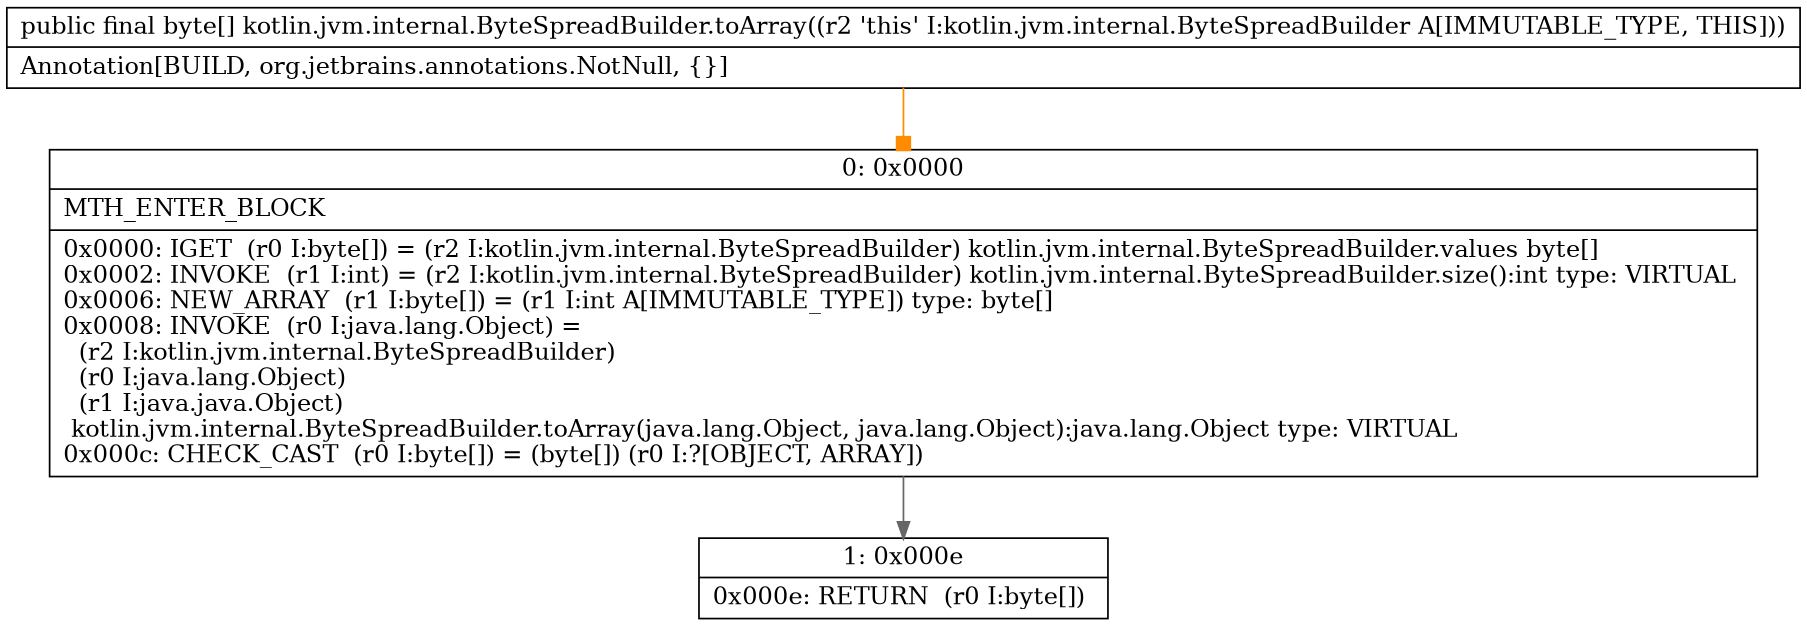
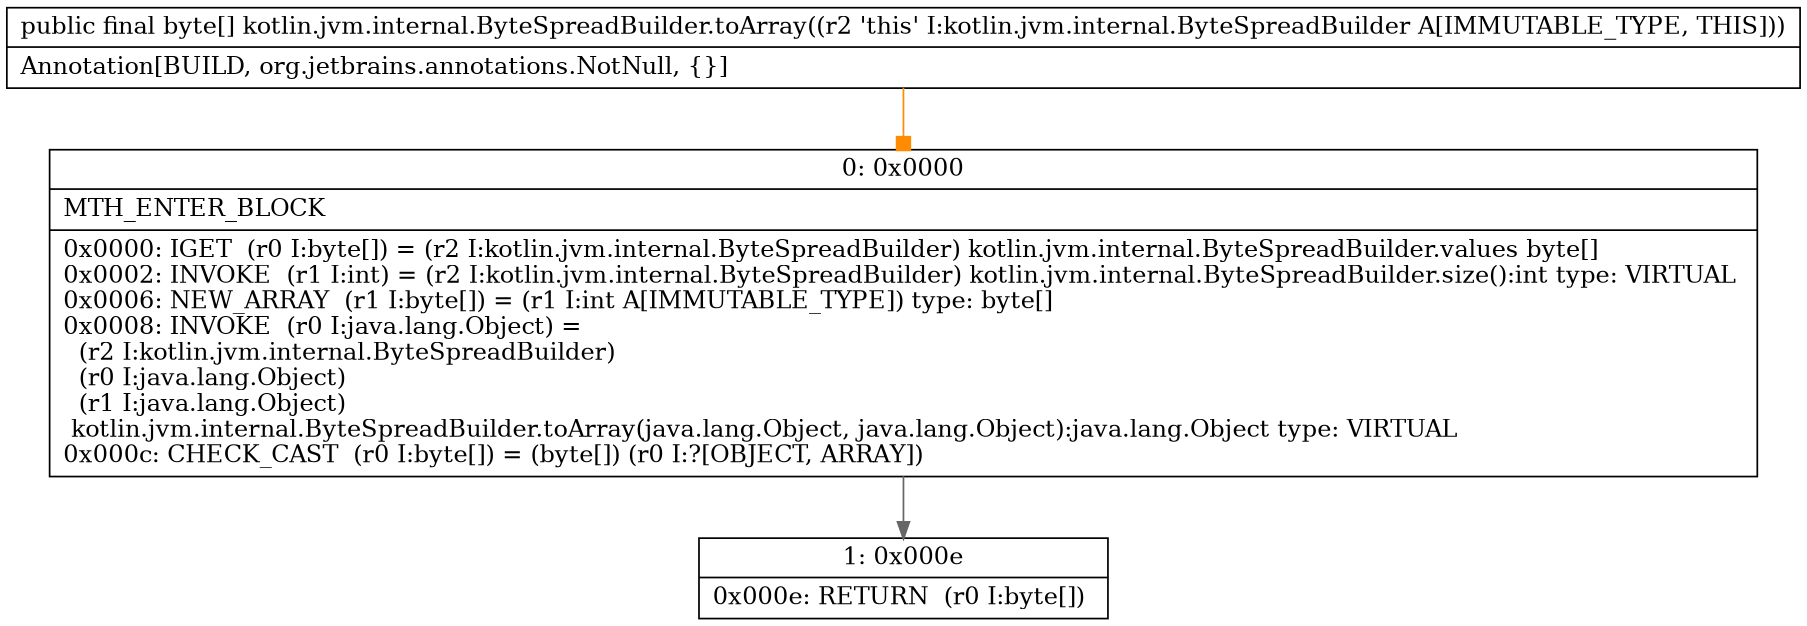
(204, 404) -> (205, 404)
